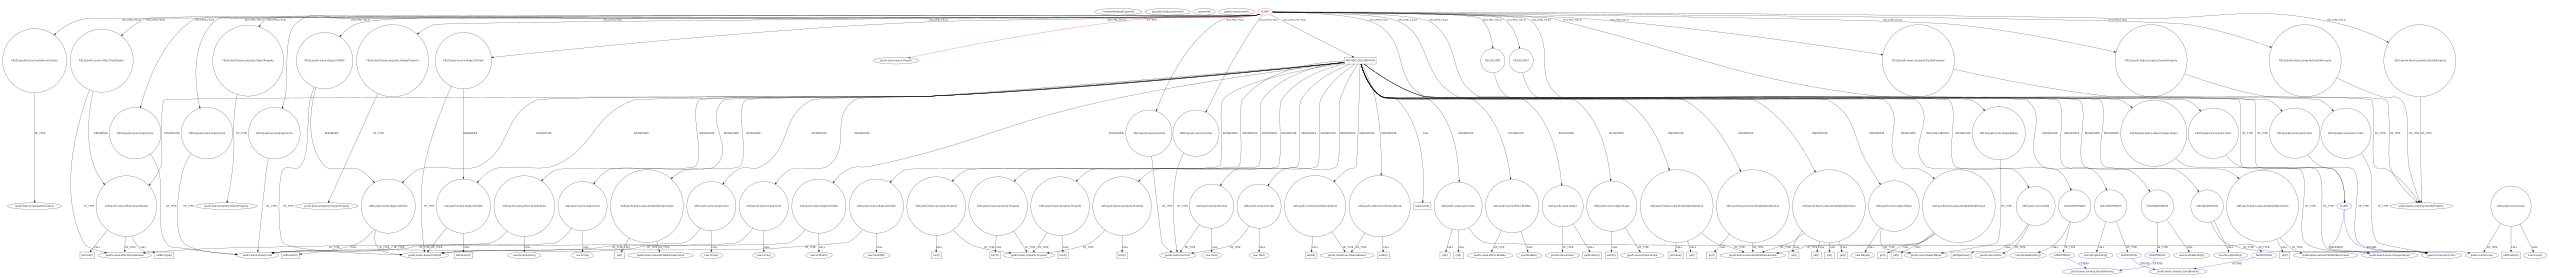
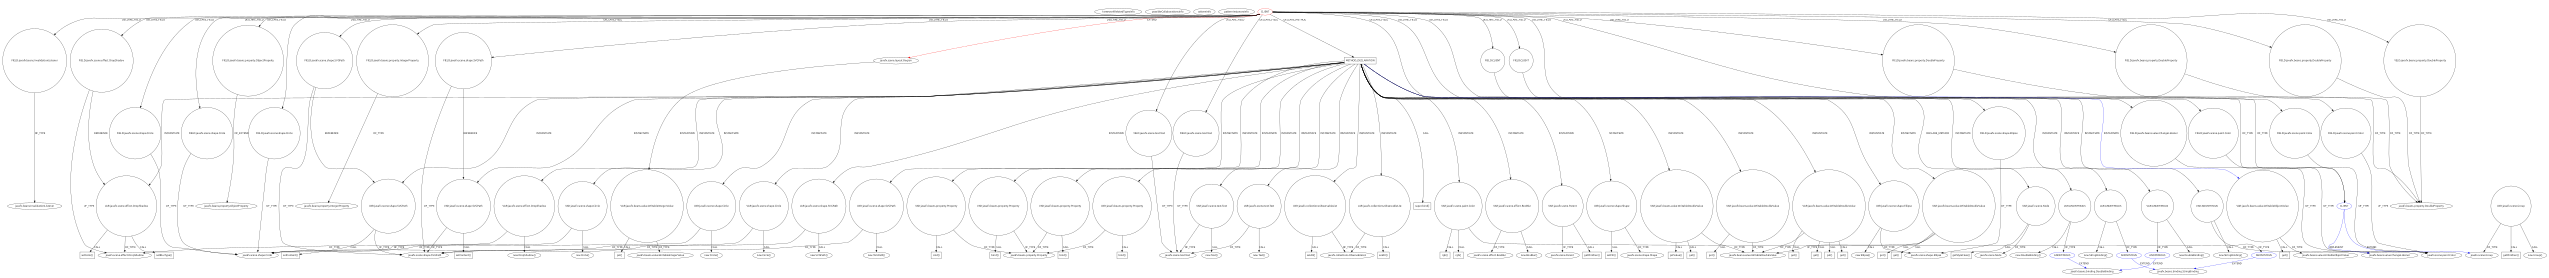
(977, 94) -> (738, 78)
(1830, 97) -> (1830, 97)
(242, 133) -> (242, 133)
